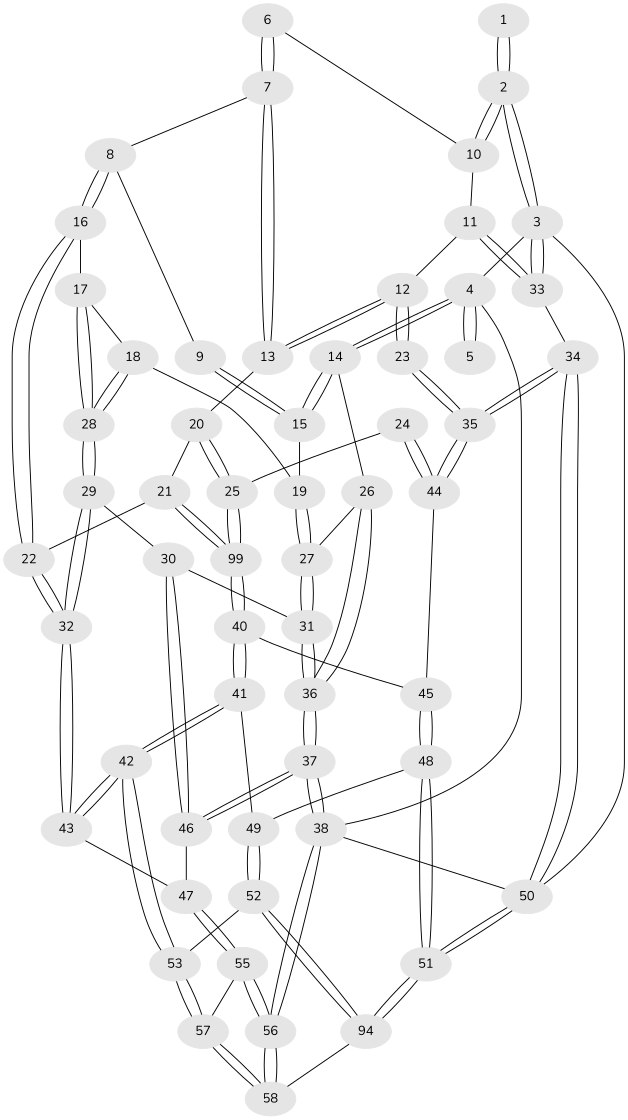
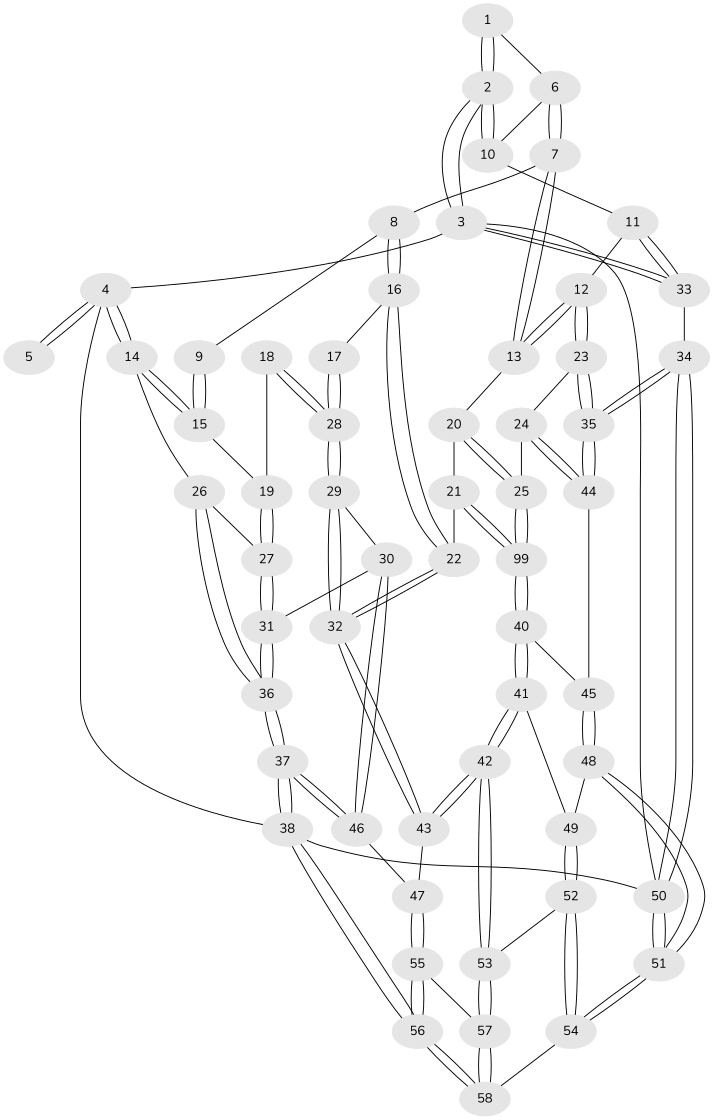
none -> (521, 54)
(107, 324) -> none
none -> (551, 391)
(366, 1032) -> (571, 1032)
